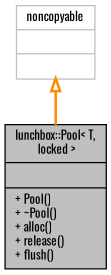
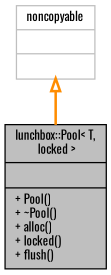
(40, 242) -> (39, 242)
